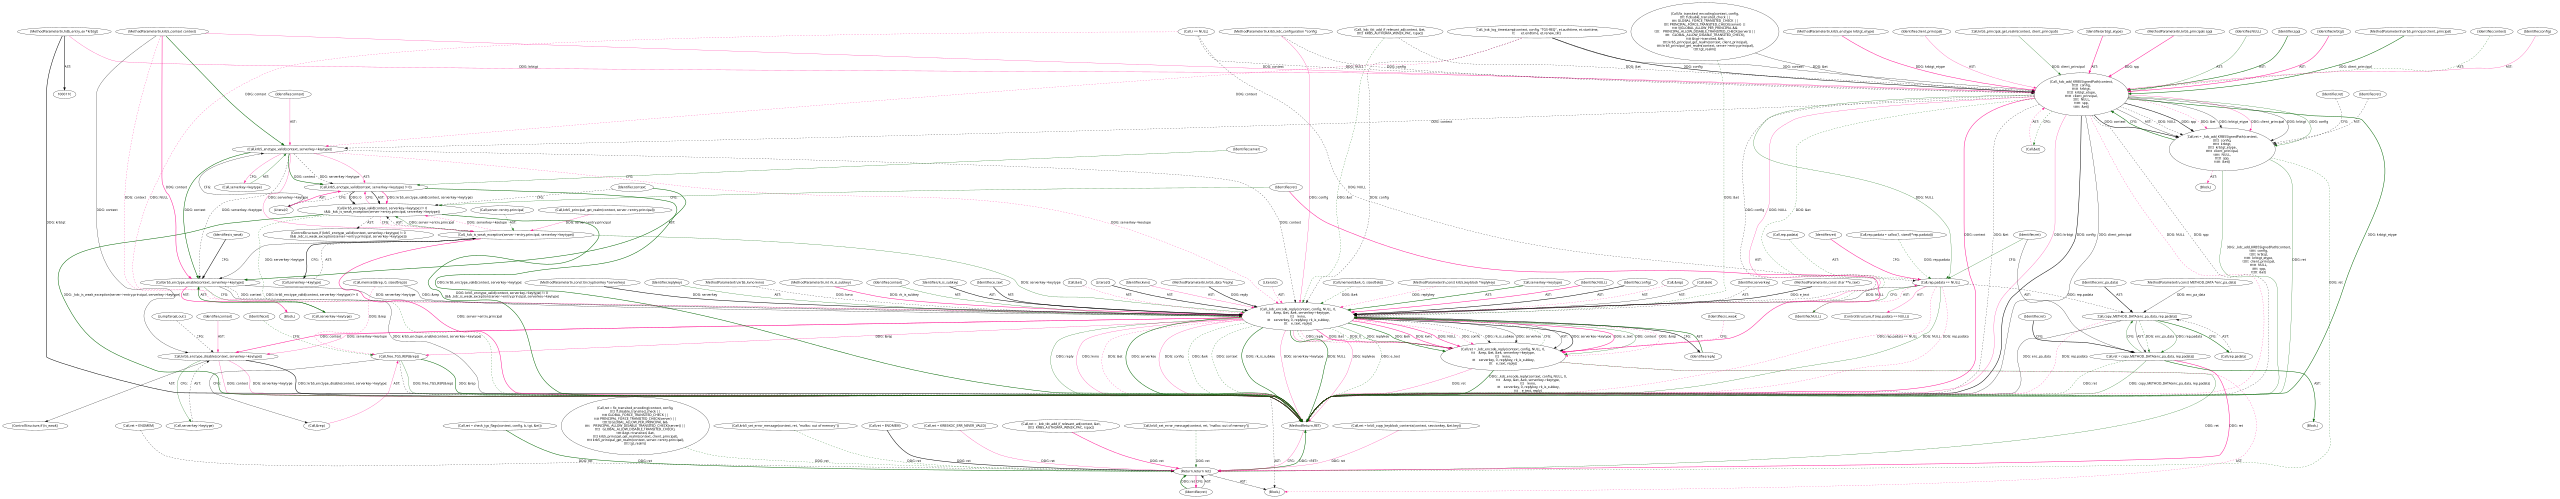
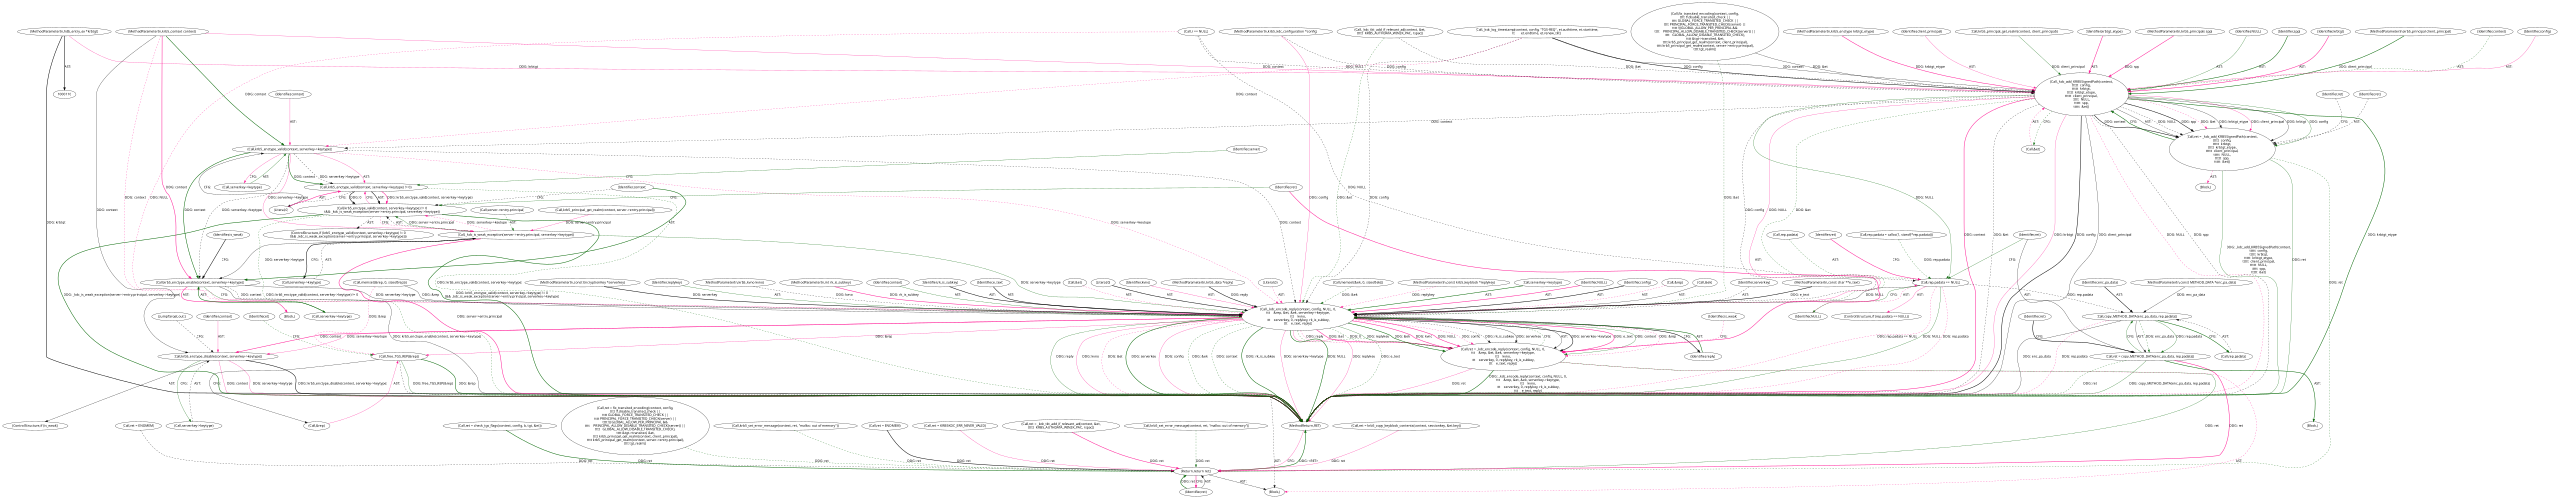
(614, 299) -> (614, 299)
